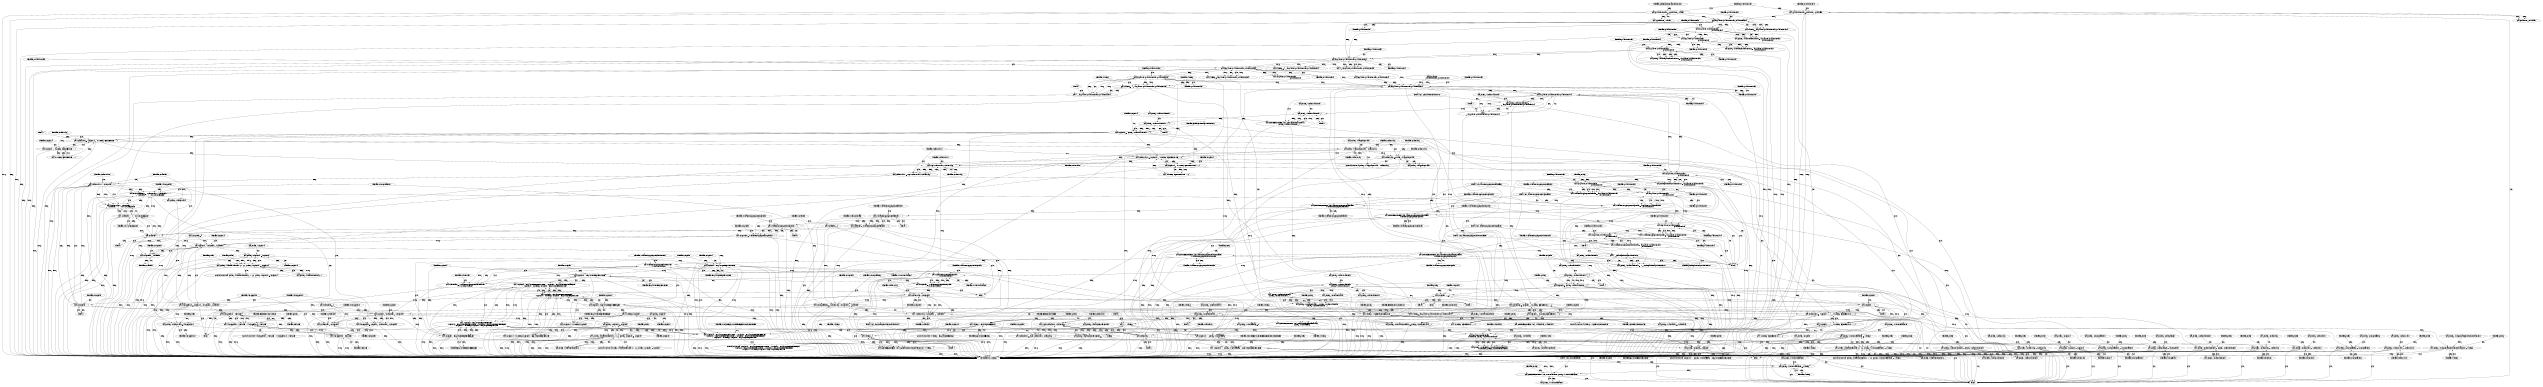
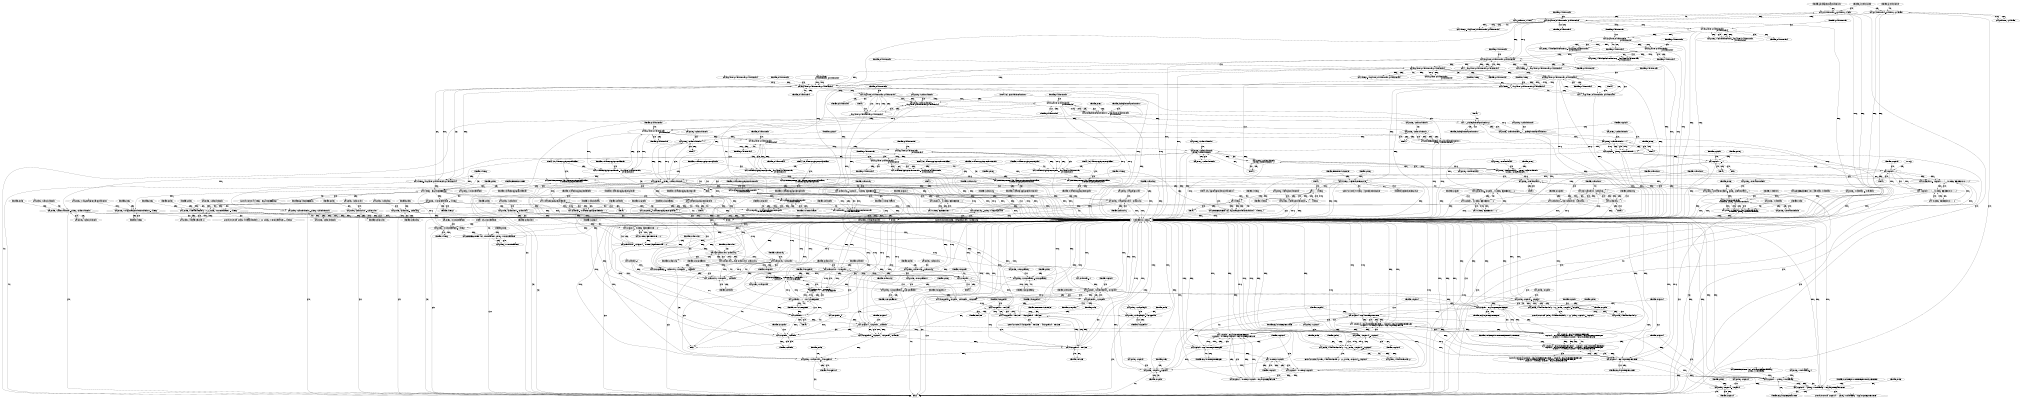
none -> (1909, 162)
(839, 209) -> (898, 222)
(575, 231) -> (710, 290)
(1584, 307) -> none
(344, 313) -> none
(389, 314) -> (1101, 290)
(1985, 352) -> (56, 206)
